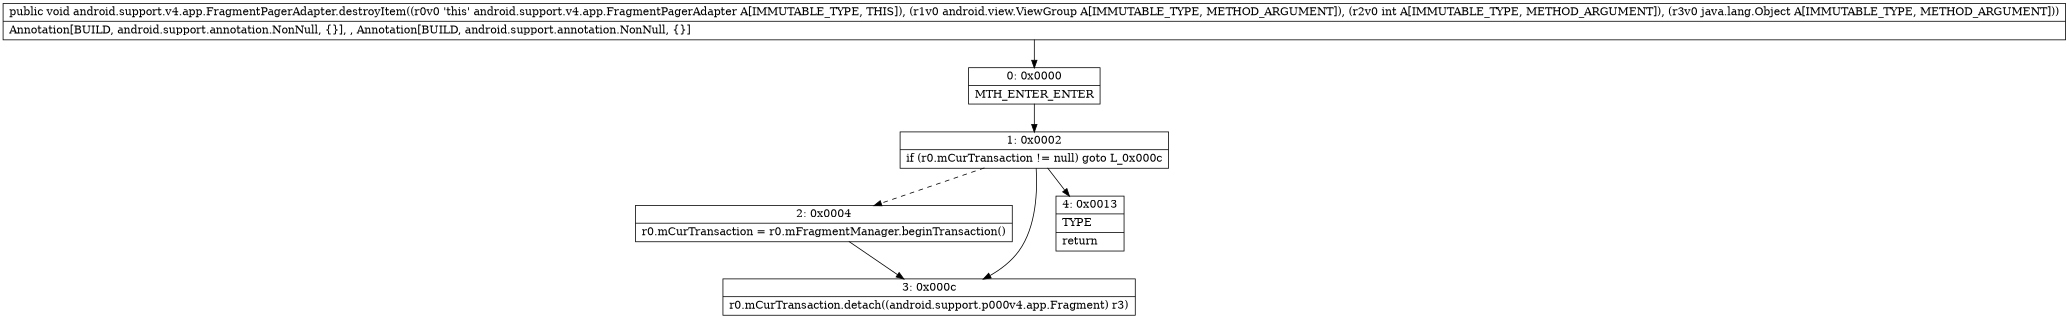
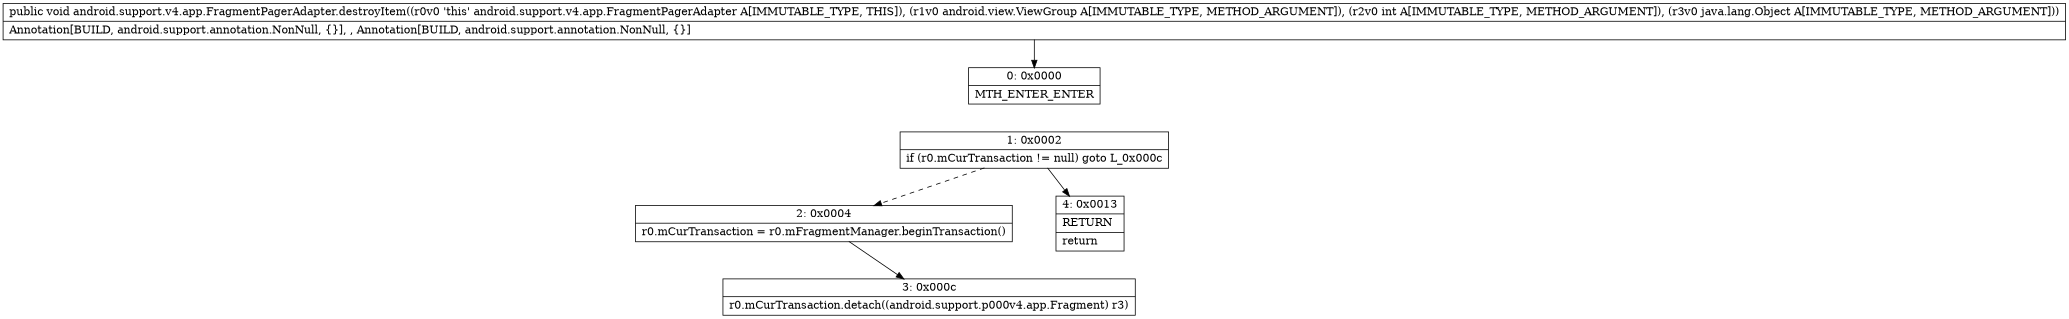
(1034, 114) -> none
(1077, 223) -> (1087, 223)
(1030, 230) -> none
